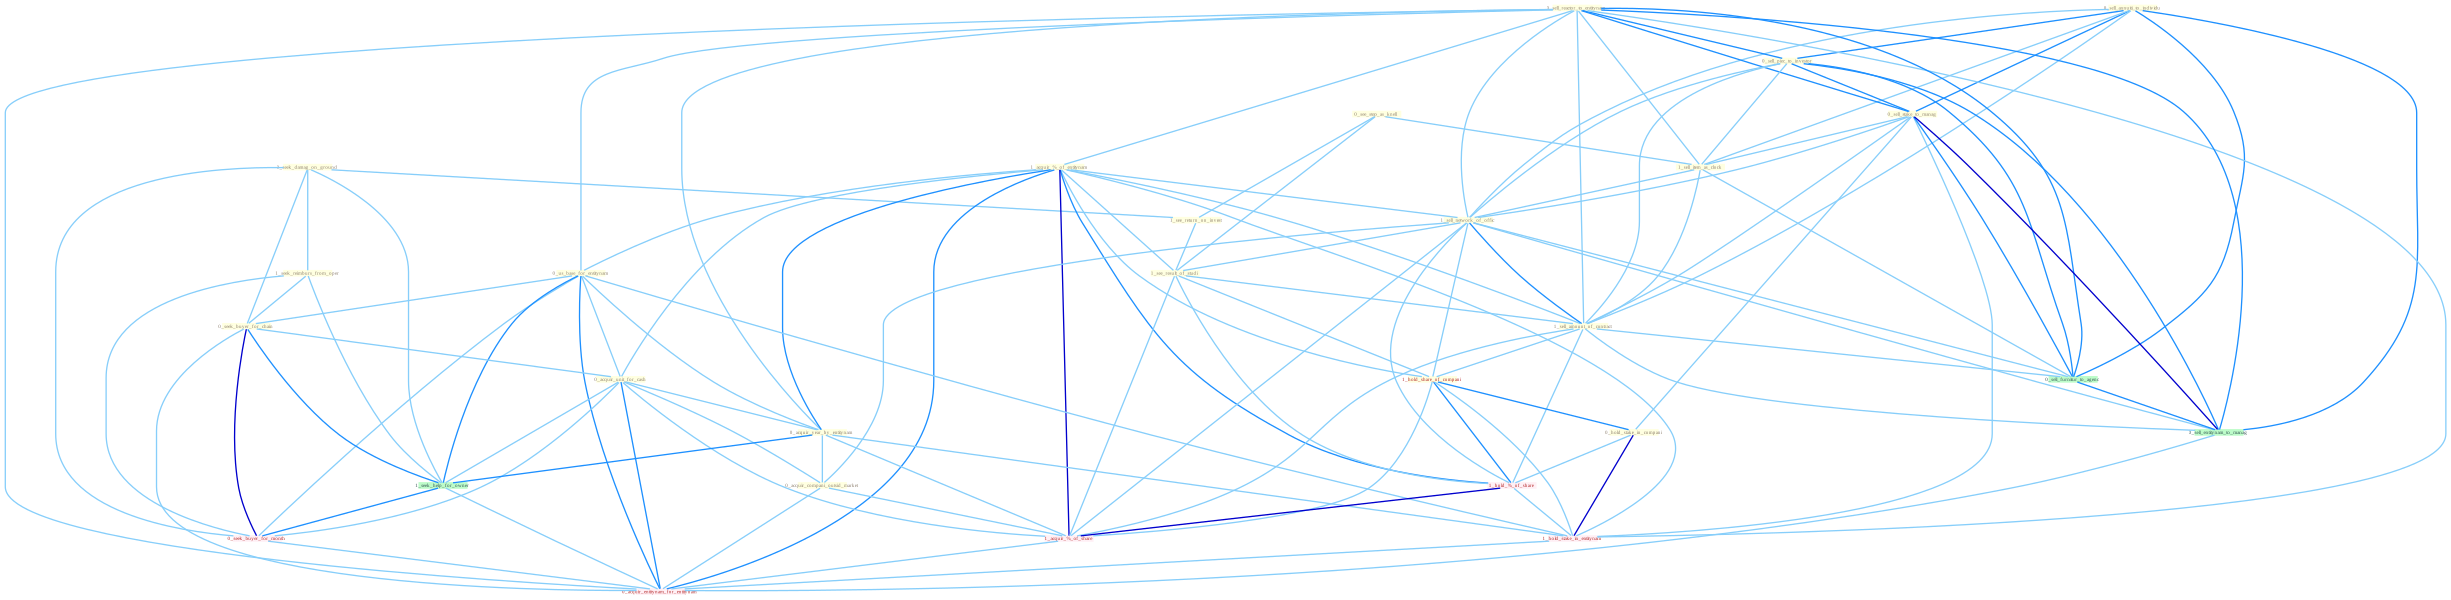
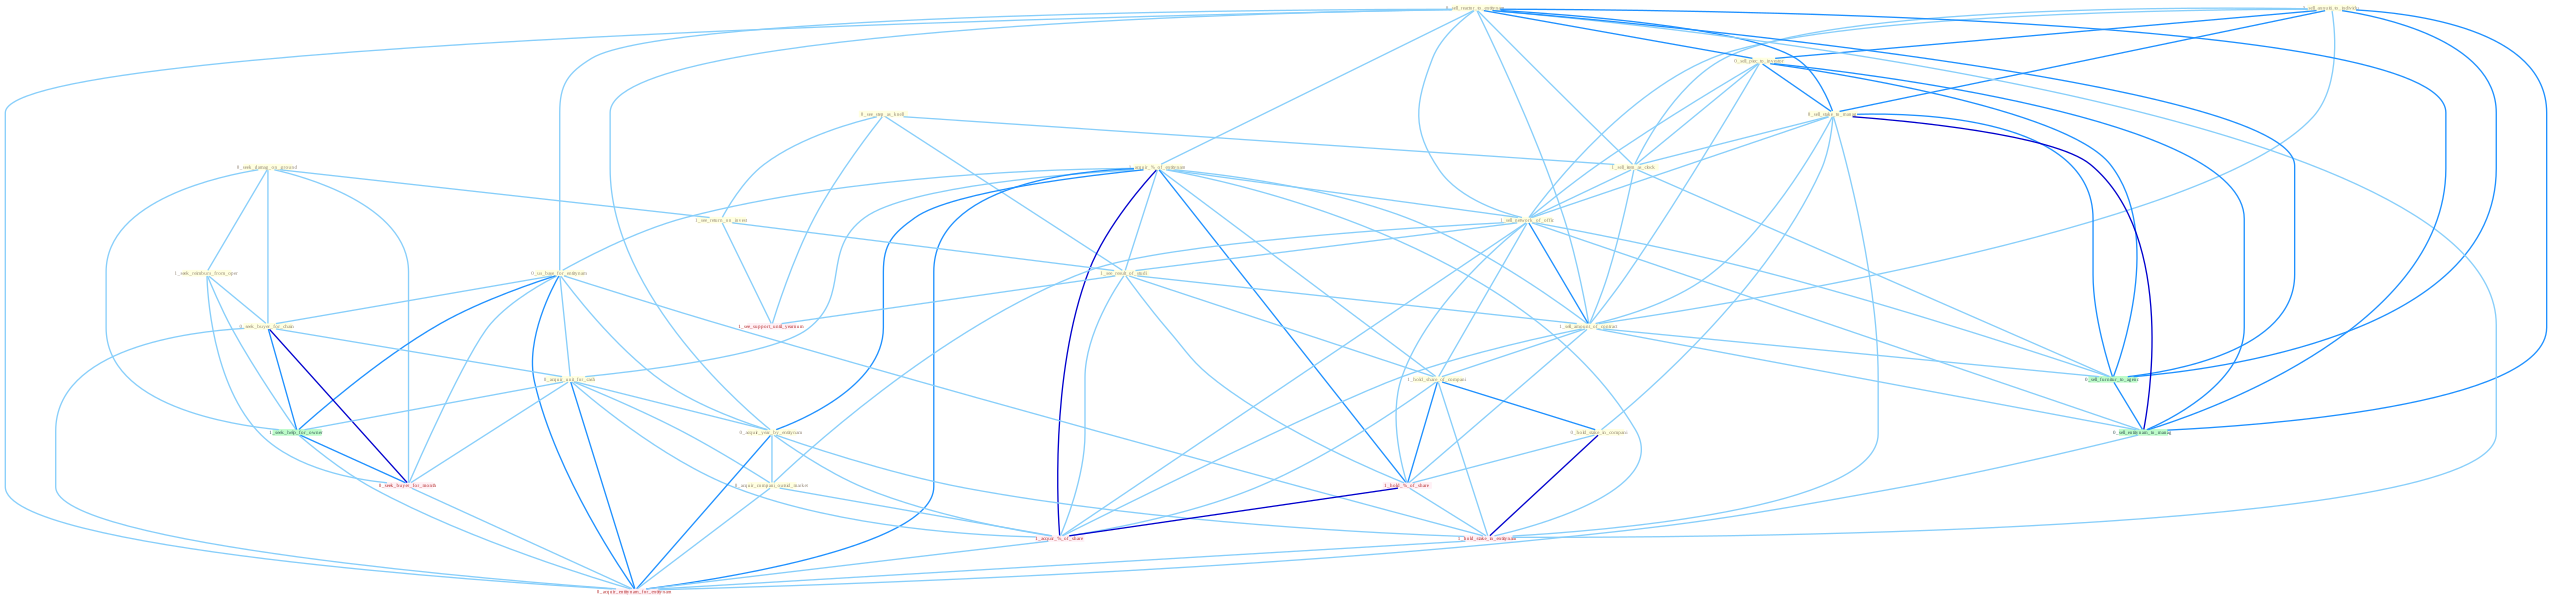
none -> (772, 326)
(1432, 379) -> (1438, 379)
(624, 460) -> (704, 512)
